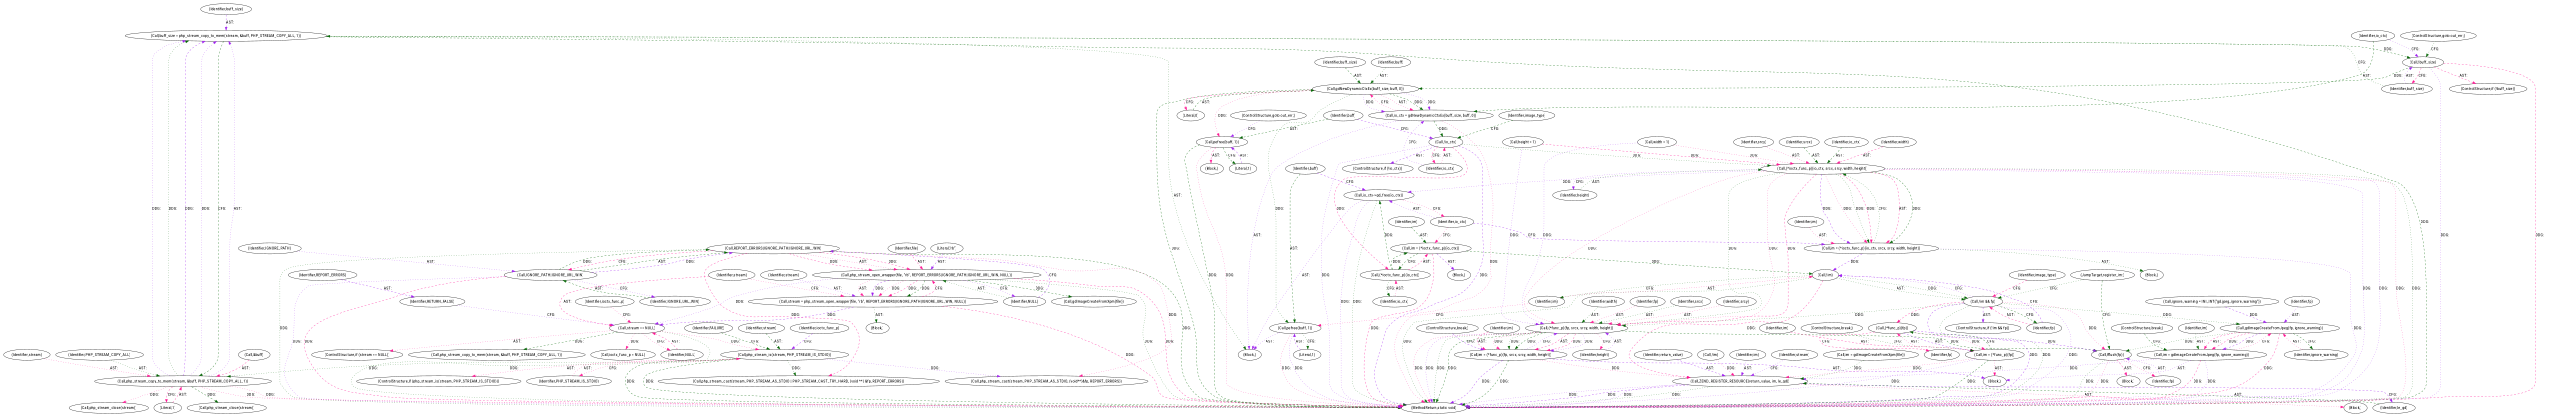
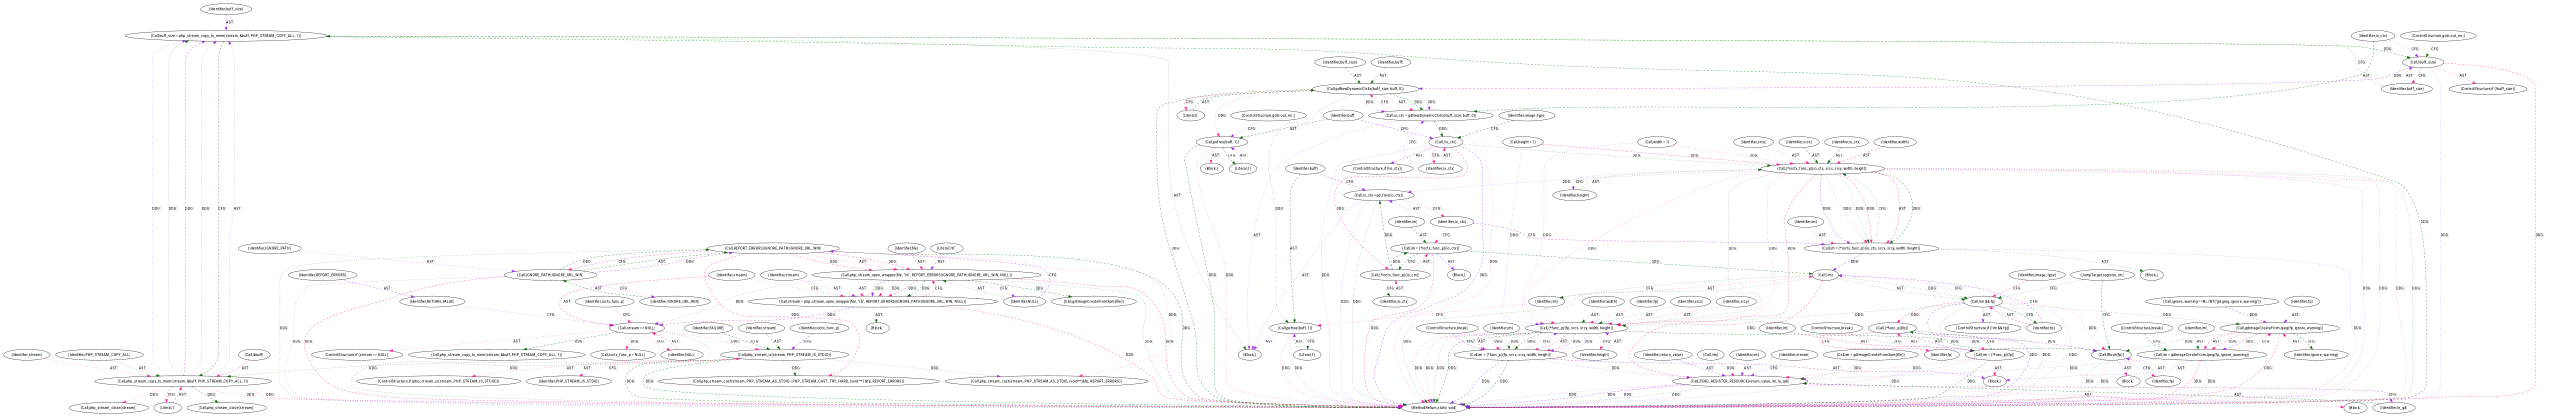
(2454, 75) -> (2454, 75)
(1918, 87) -> (1918, 87)
(1612, 370) -> (1612, 370)
